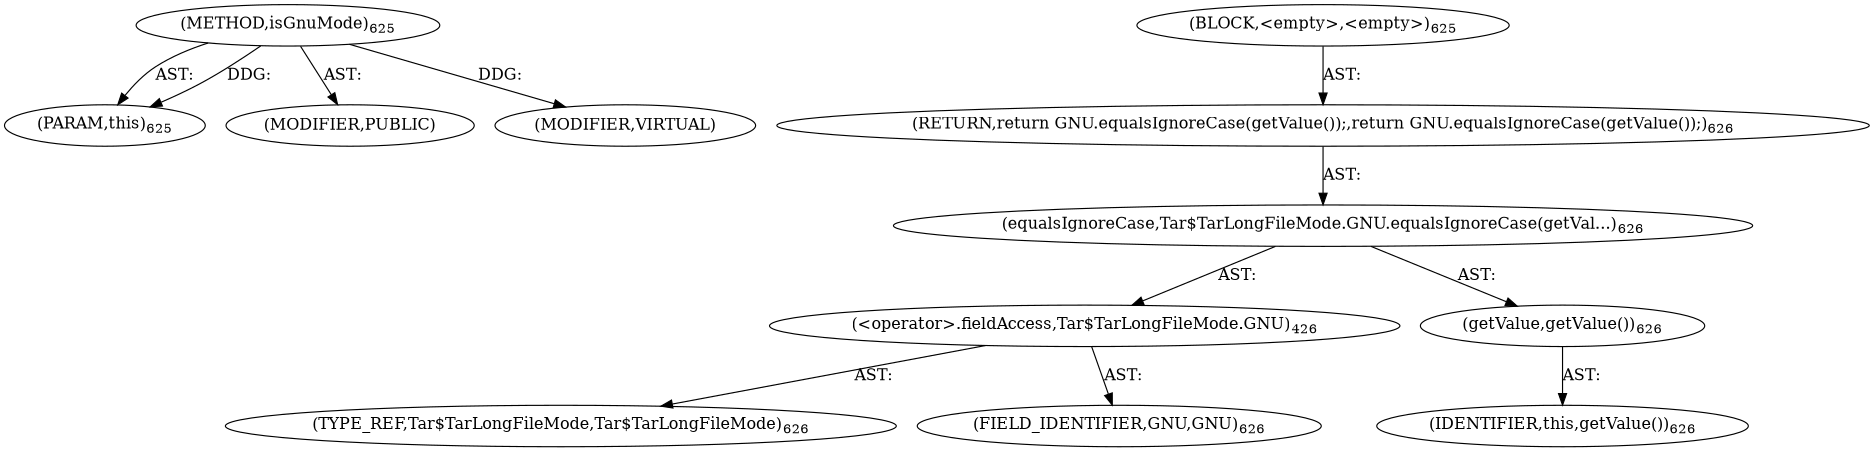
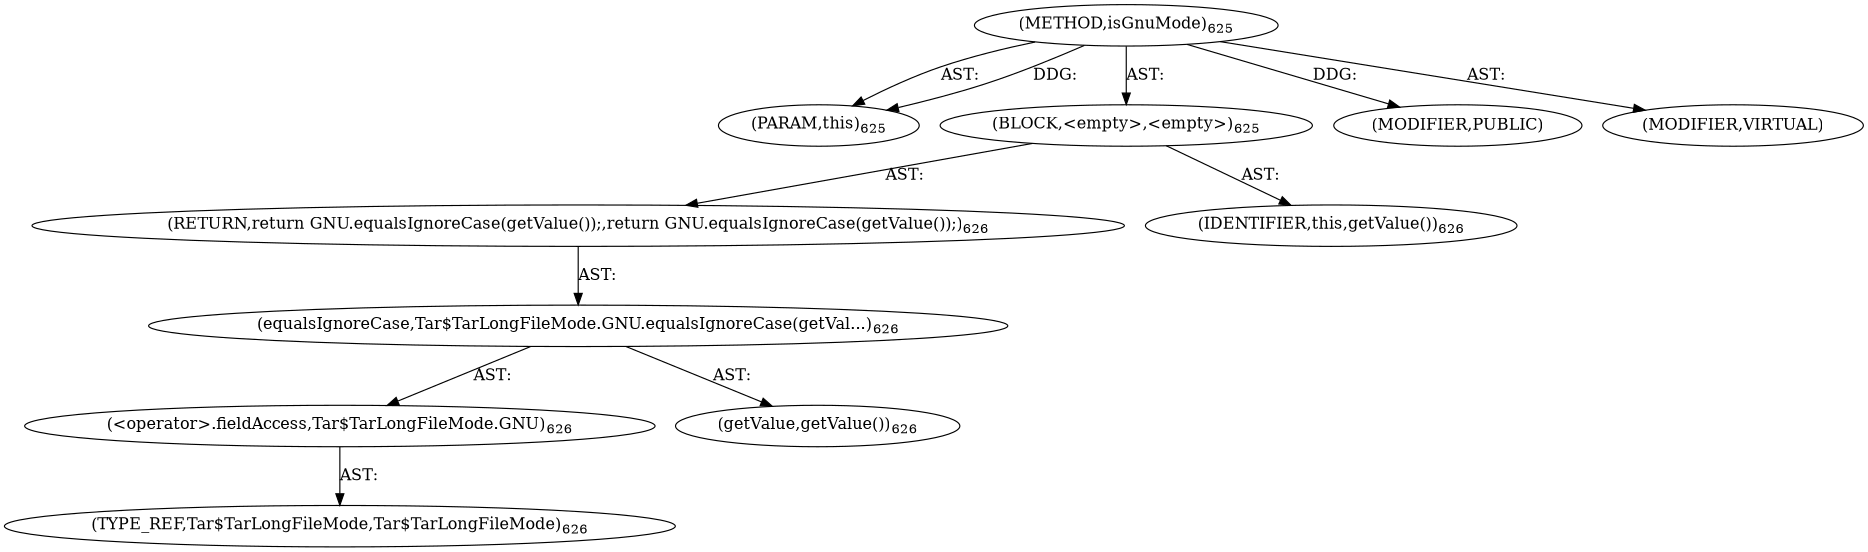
none -> (1126, 70)
(346, 75) -> (1338, 75)
(503, 75) -> (1489, 75)
(1305, 324) -> (560, 424)
(1563, 370) -> (1223, 173)
(1119, 426) -> none
